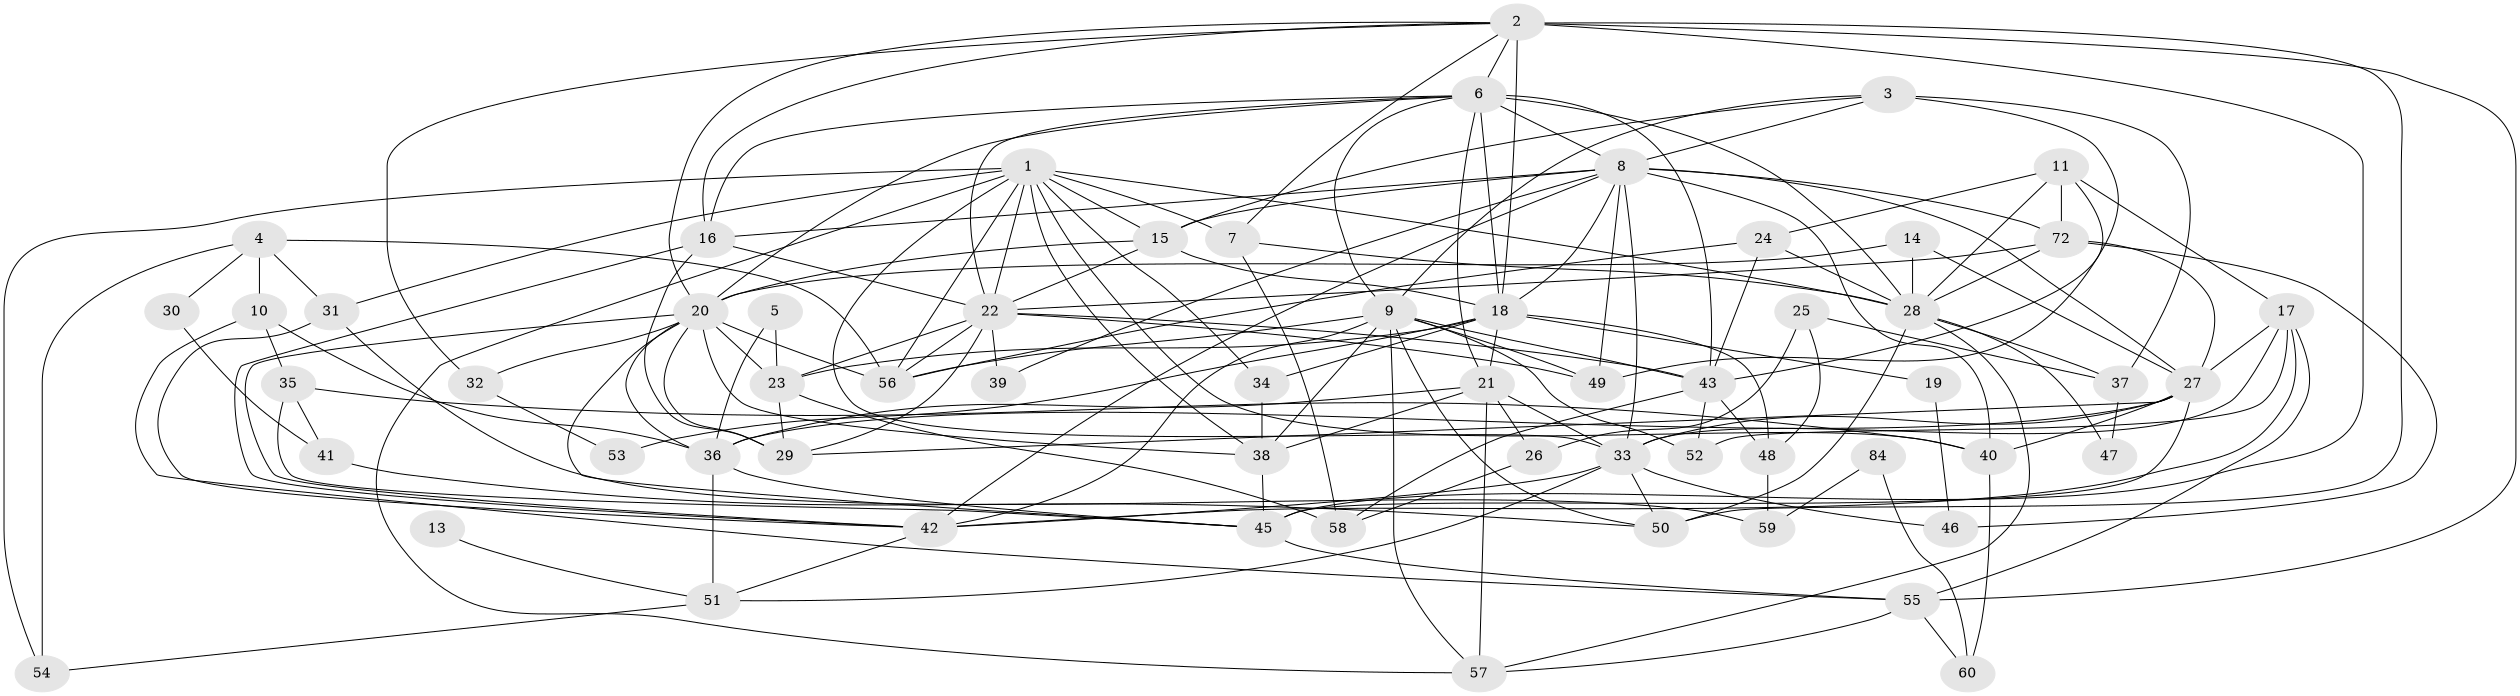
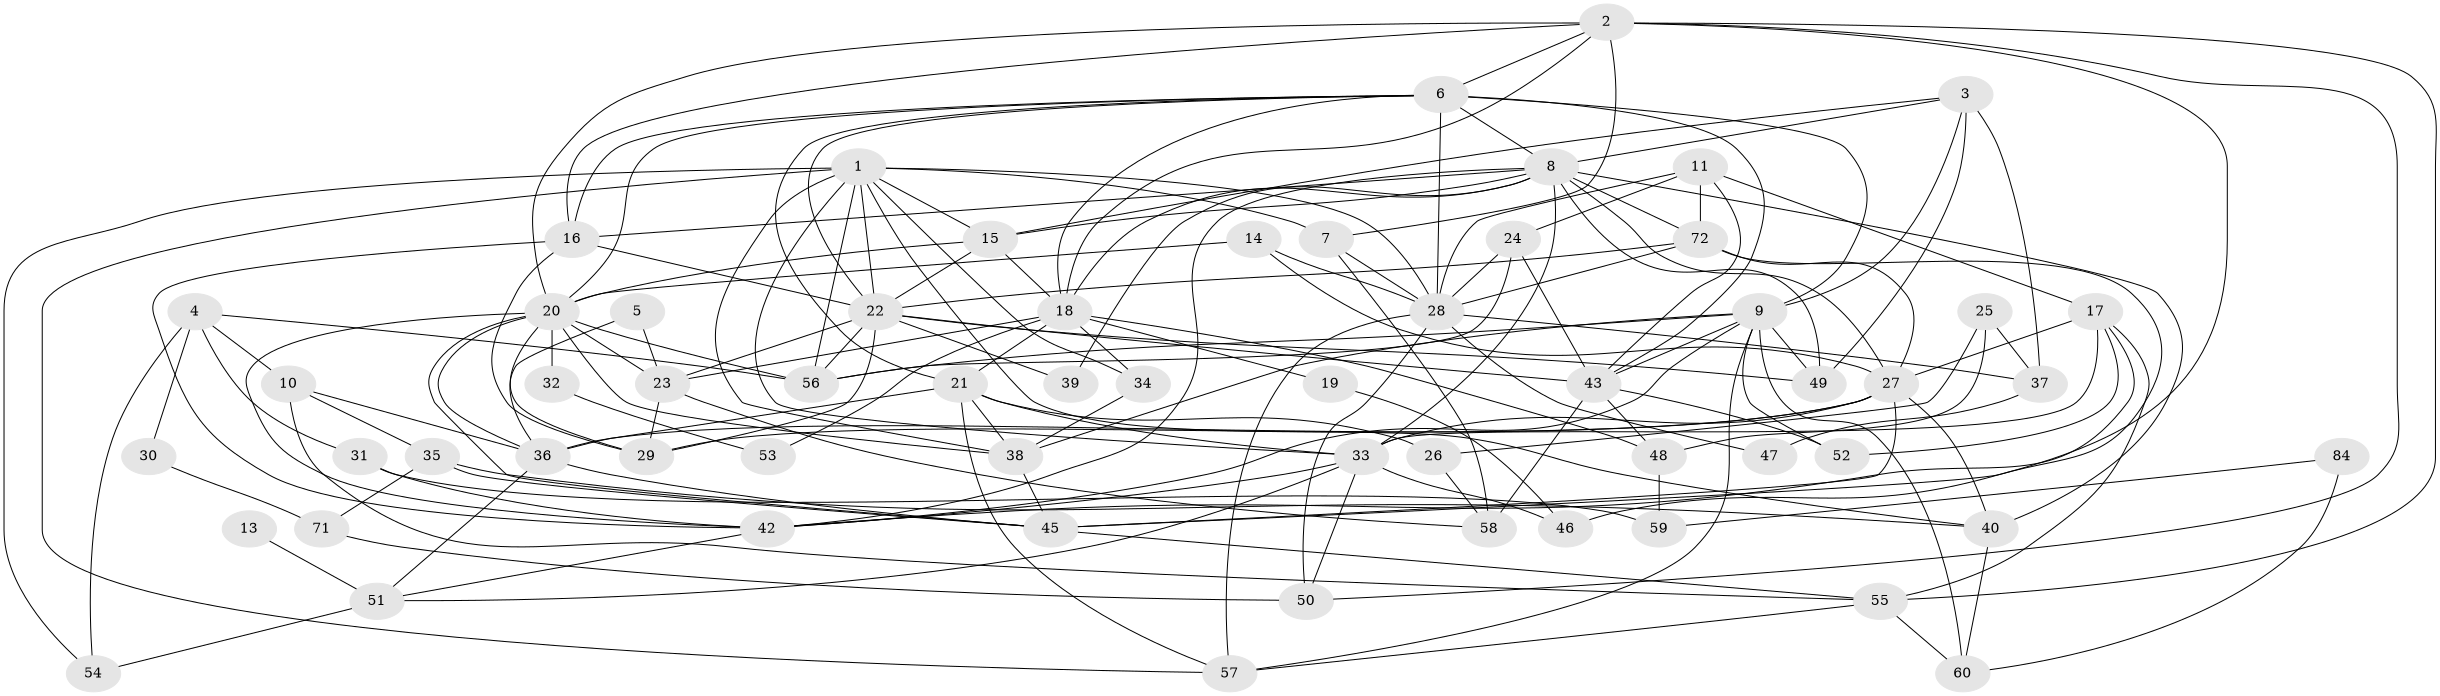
(815, 59) -> none
(692, 217) -> none
(327, 457) -> (322, 529)
(1486, 464) -> (1882, 443)
